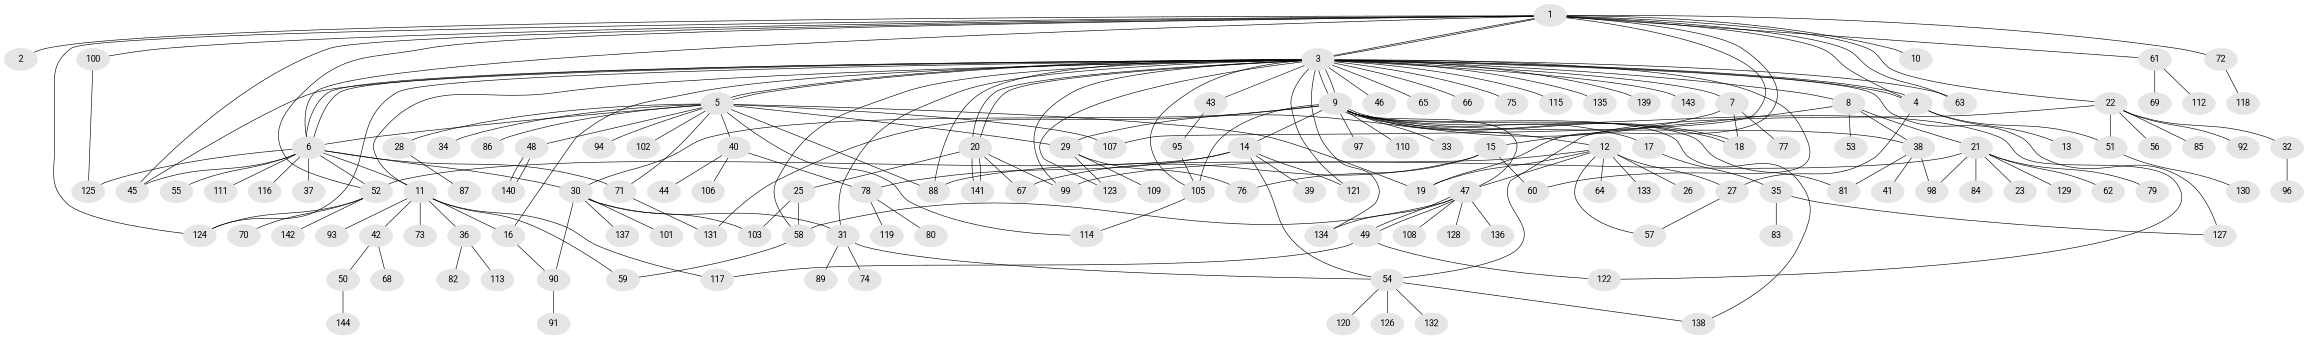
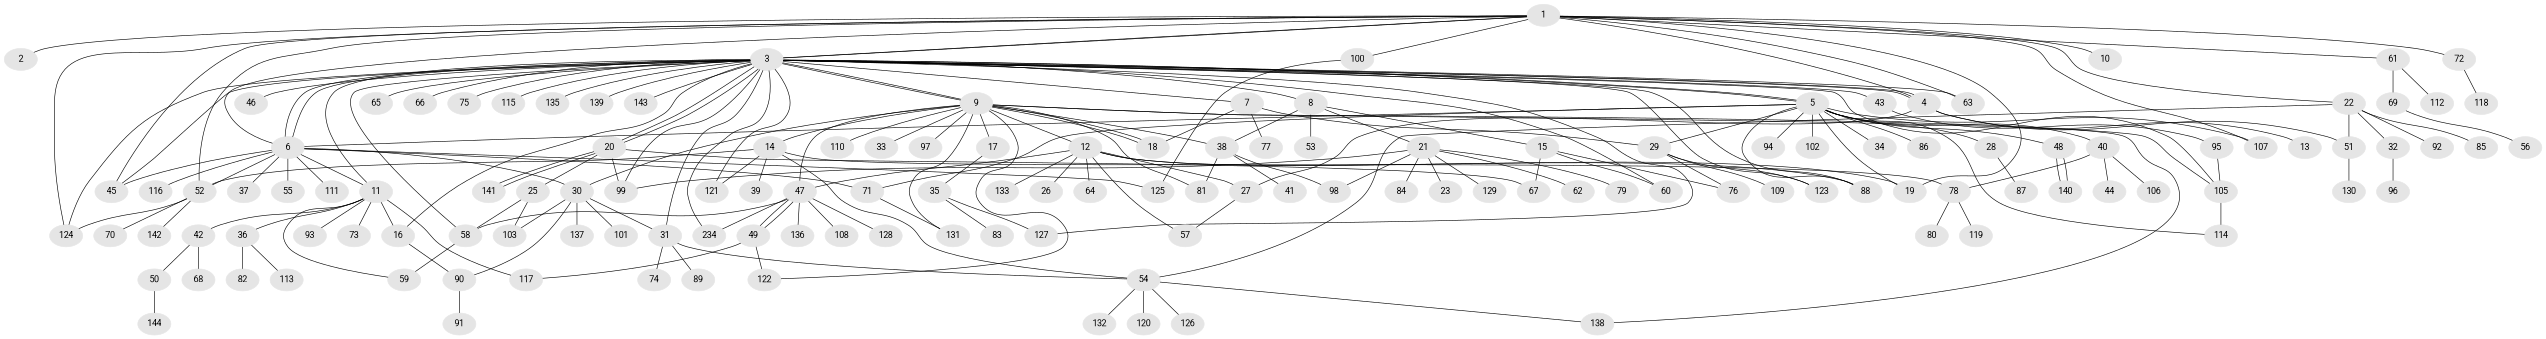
(2133, 126) -> (2459, 126)
(1321, 236) -> (709, 236)
